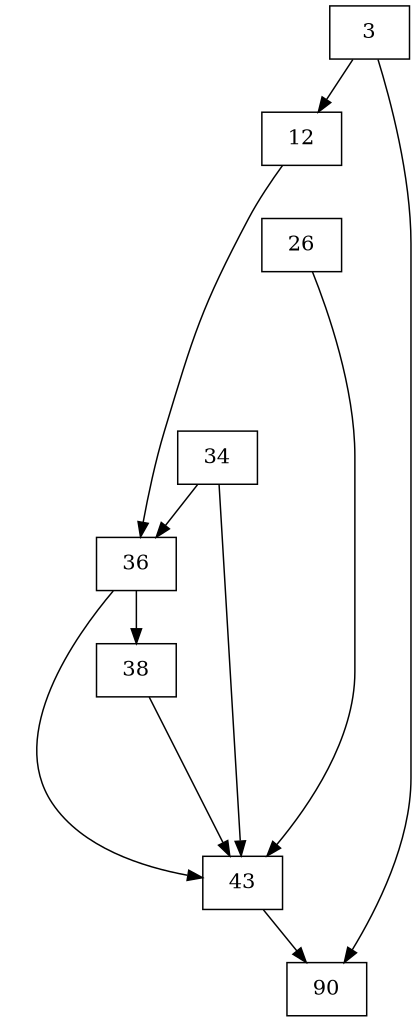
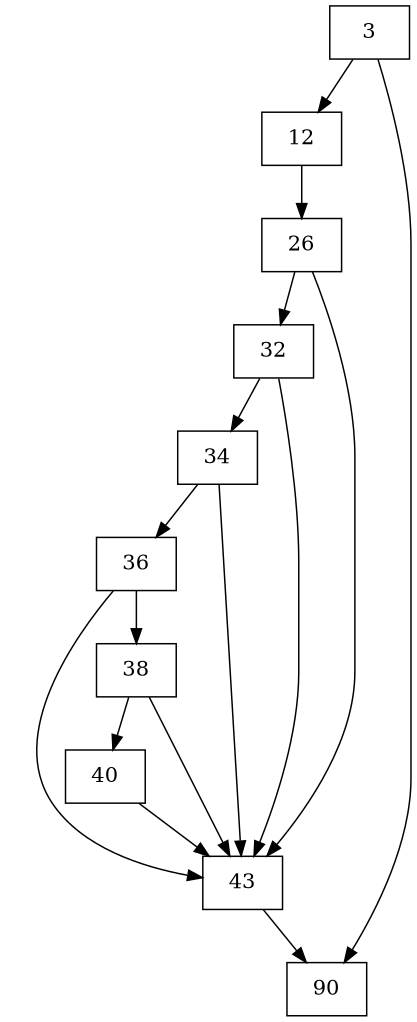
(194, 336) -> (302, 185)
none -> (274, 351)
none -> (105, 777)
